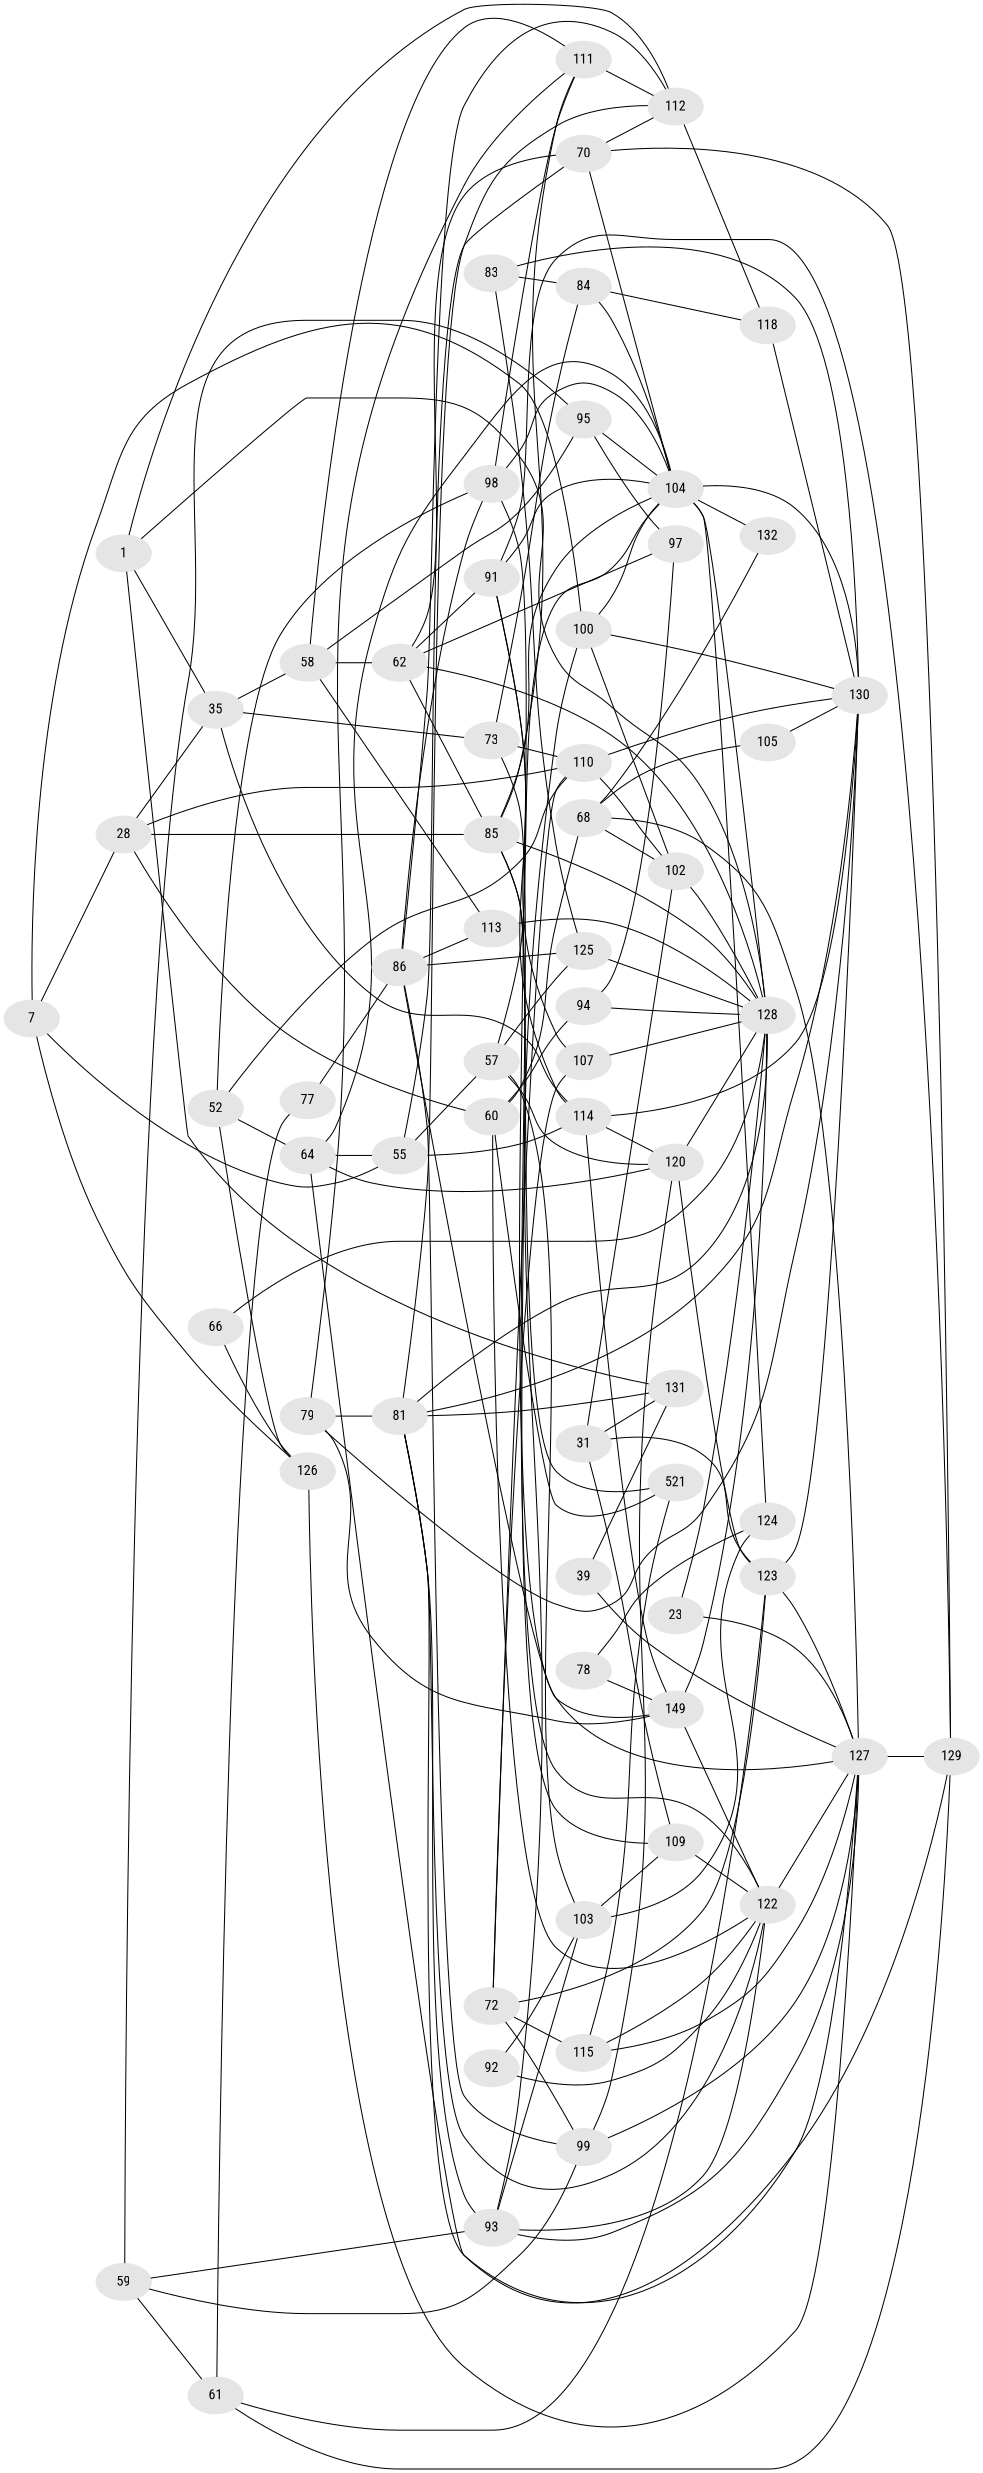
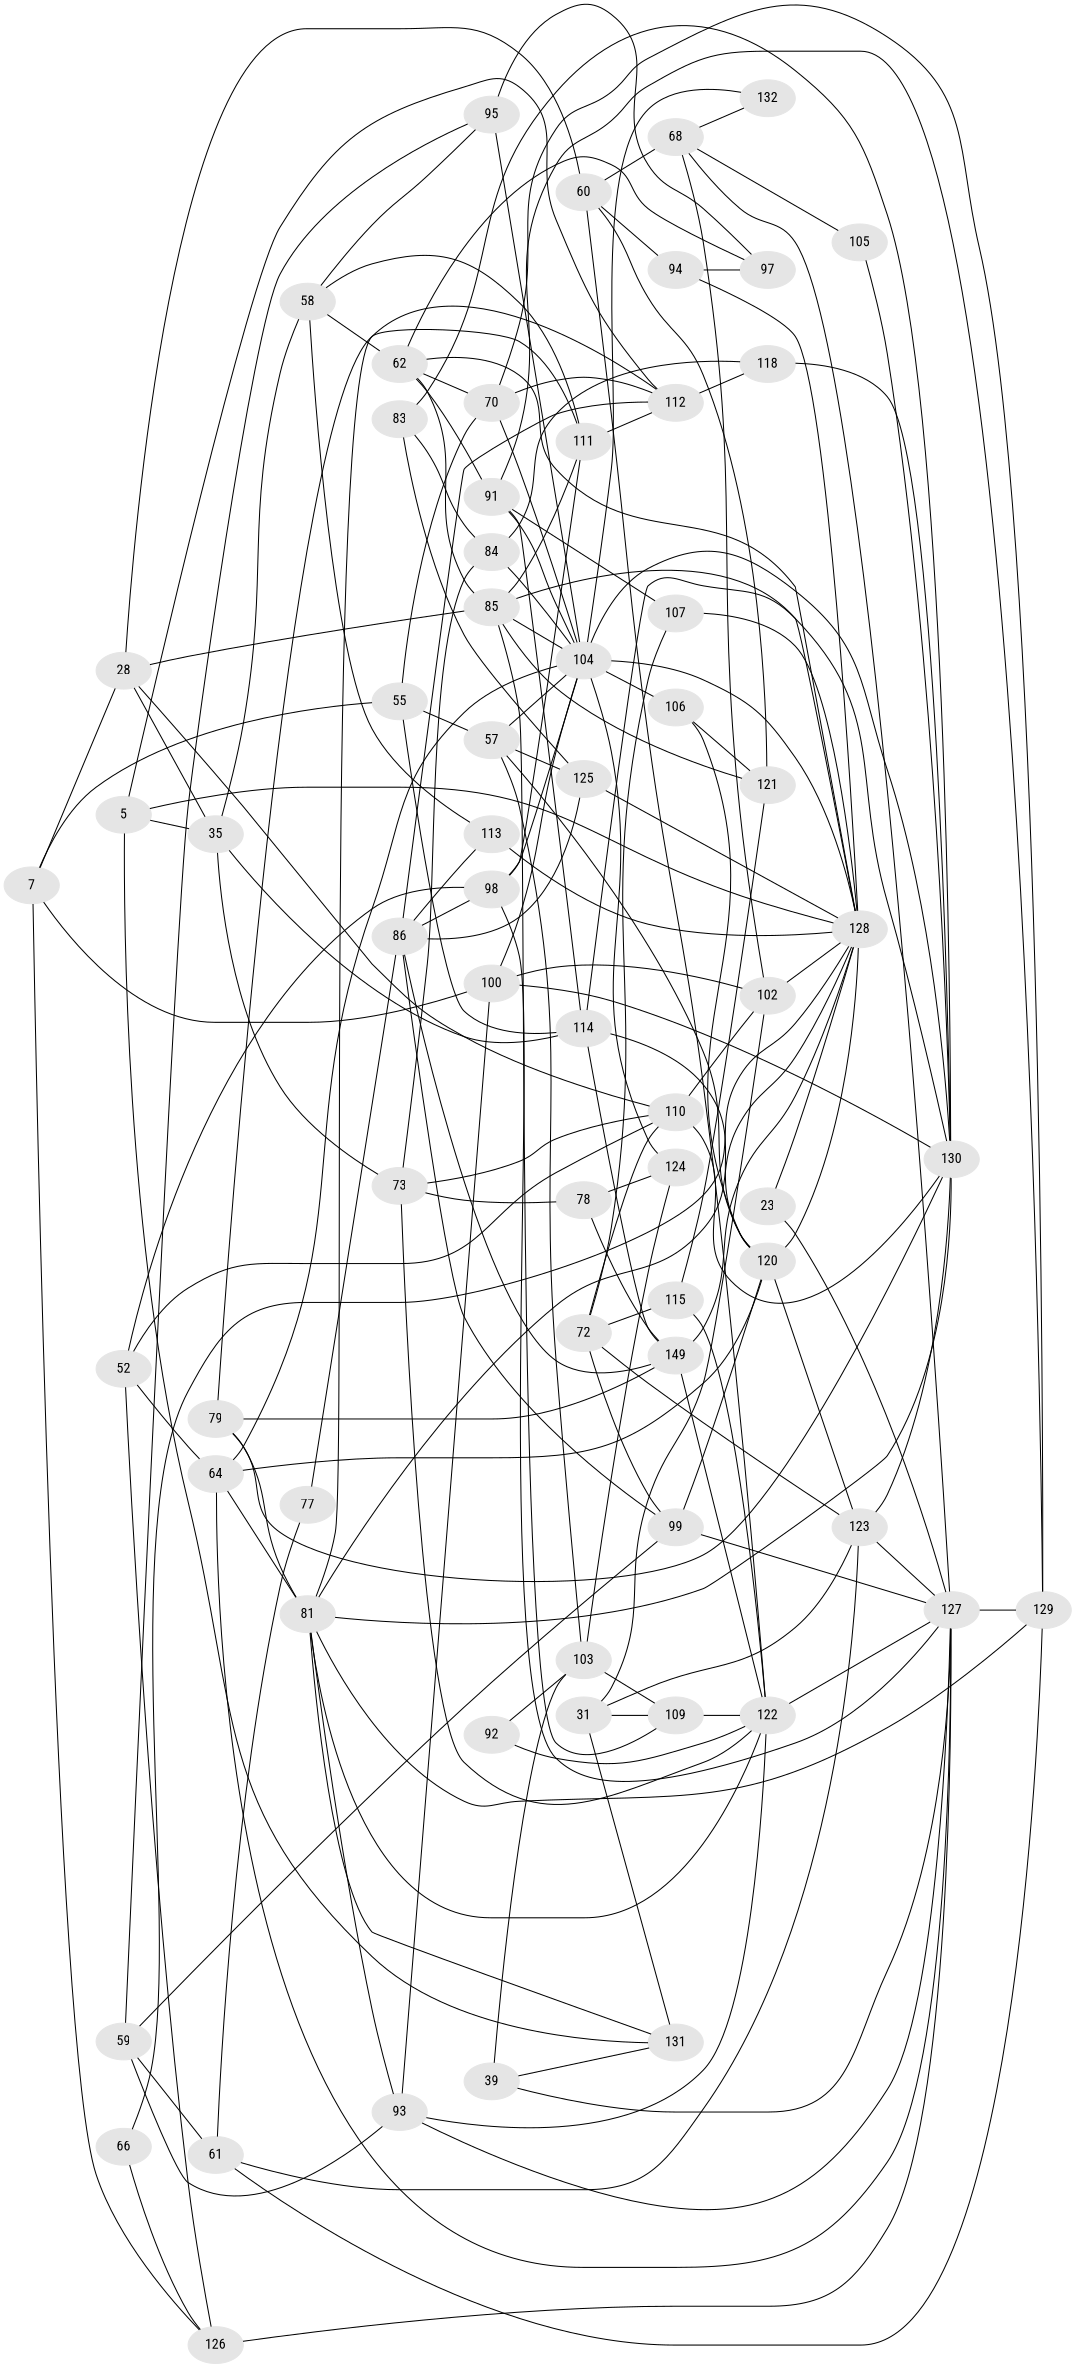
(124, 553) -> (124, 815)
none -> (676, 707)
(354, 1155) -> (262, 1544)
none -> (490, 1202)
(676, 1483) -> (768, 785)
(779, 1956) -> none
(534, 2087) -> (516, 1865)
